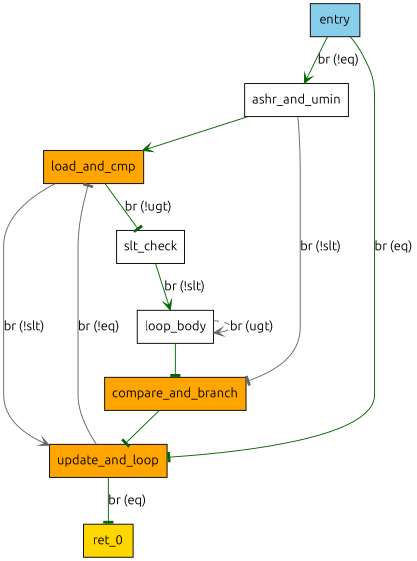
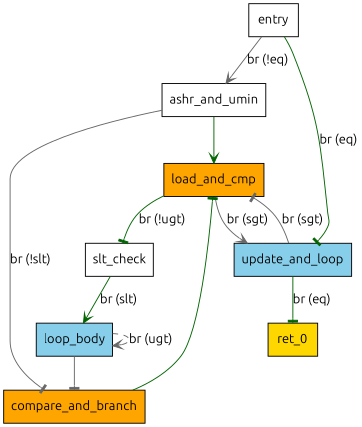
(335, 20) -> (274, 20)
(318, 56) -> (247, 56)
(185, 287) -> (119, 300)
(24, 327) -> (248, 220)
(99, 327) -> (303, 220)
(175, 327) -> (74, 340)
(175, 358) -> (74, 371)
(143, 426) -> (198, 310)
(108, 461) -> (293, 260)
